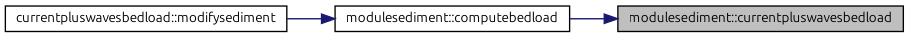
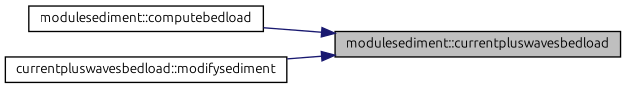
(304, 19) -> (304, 58)
